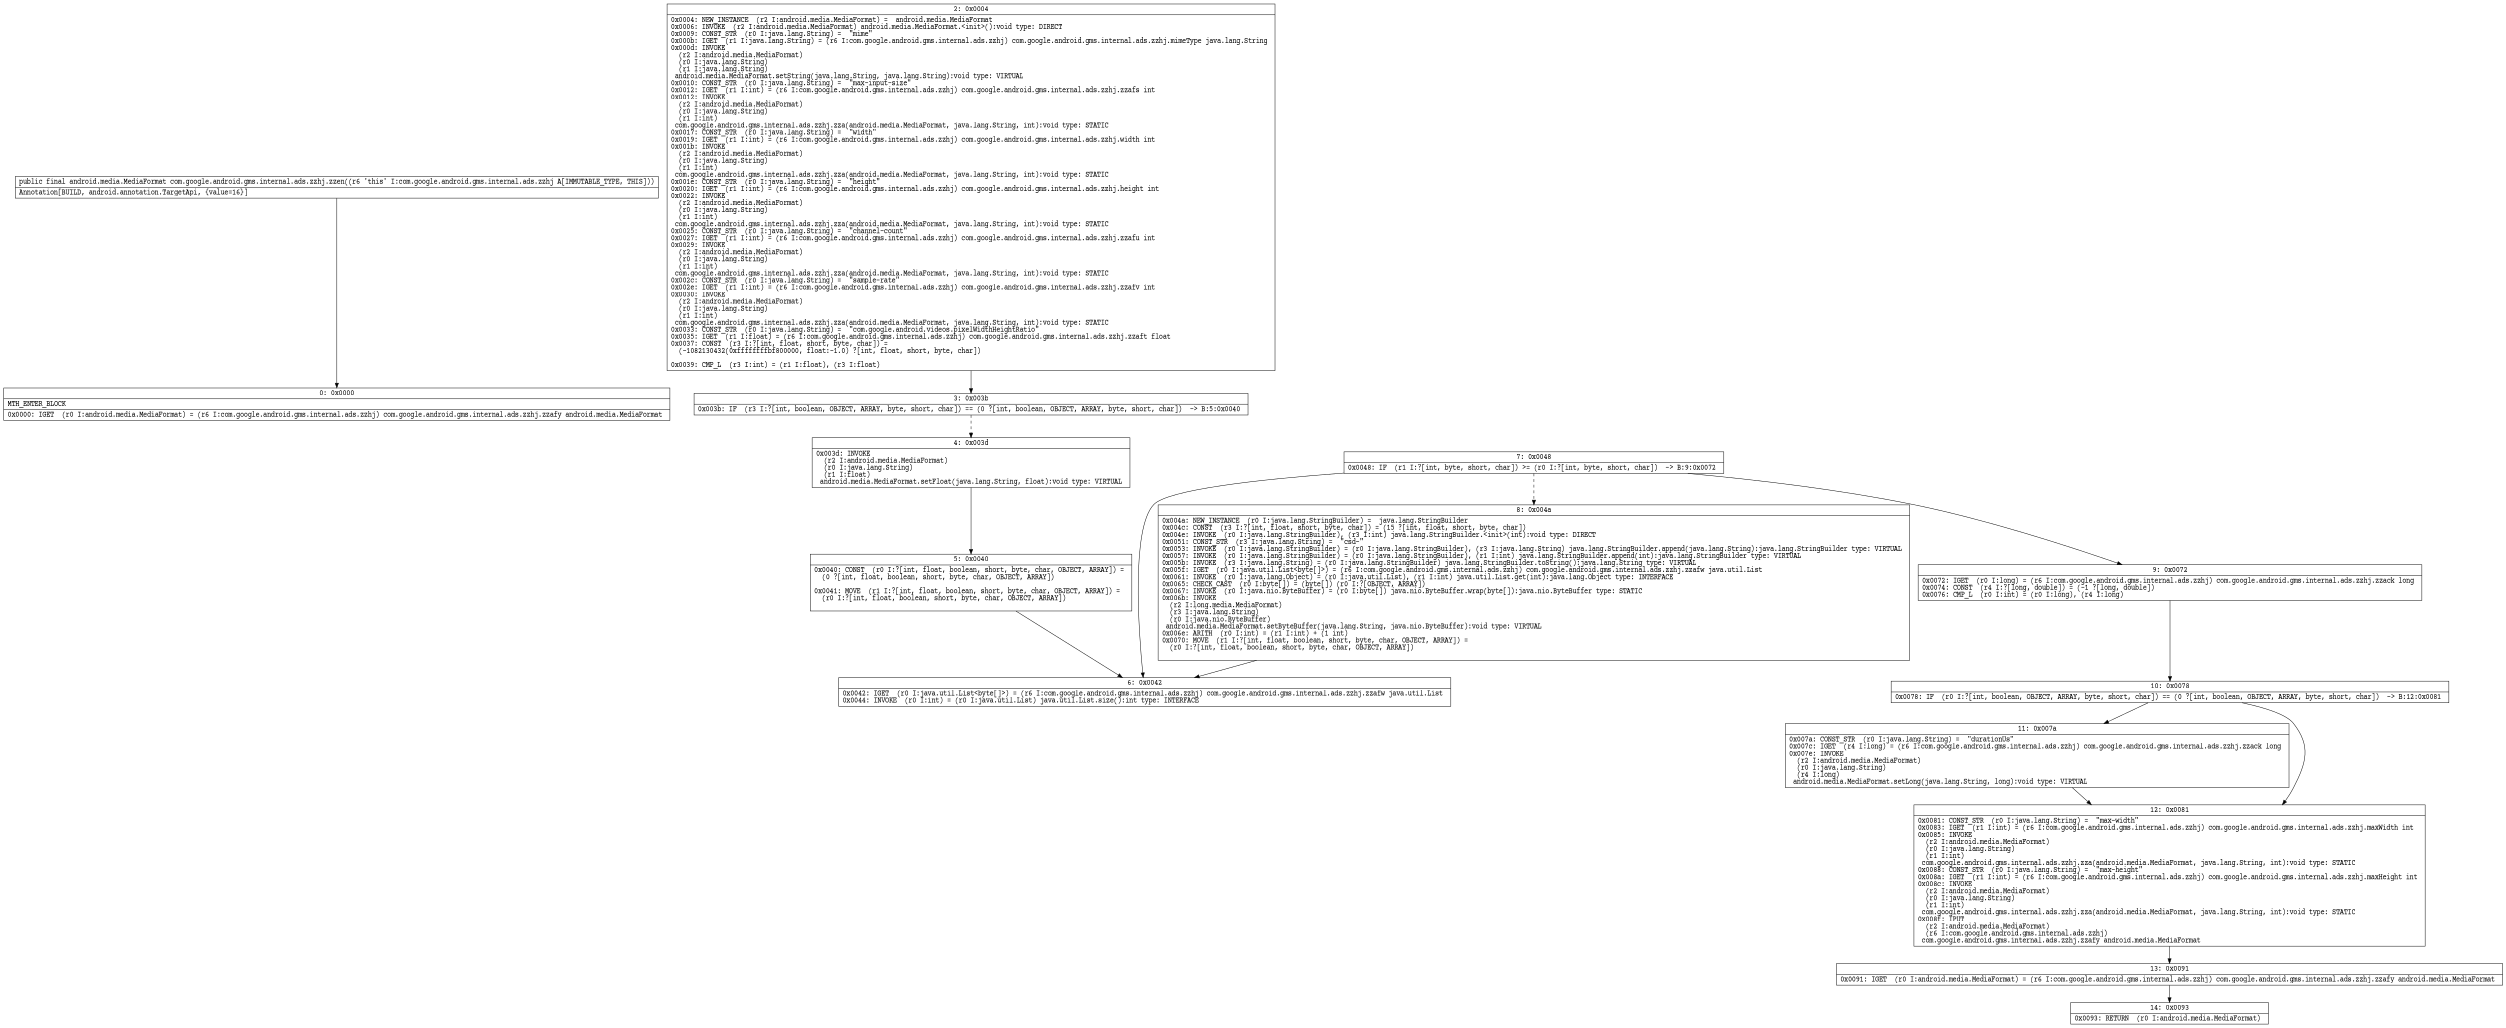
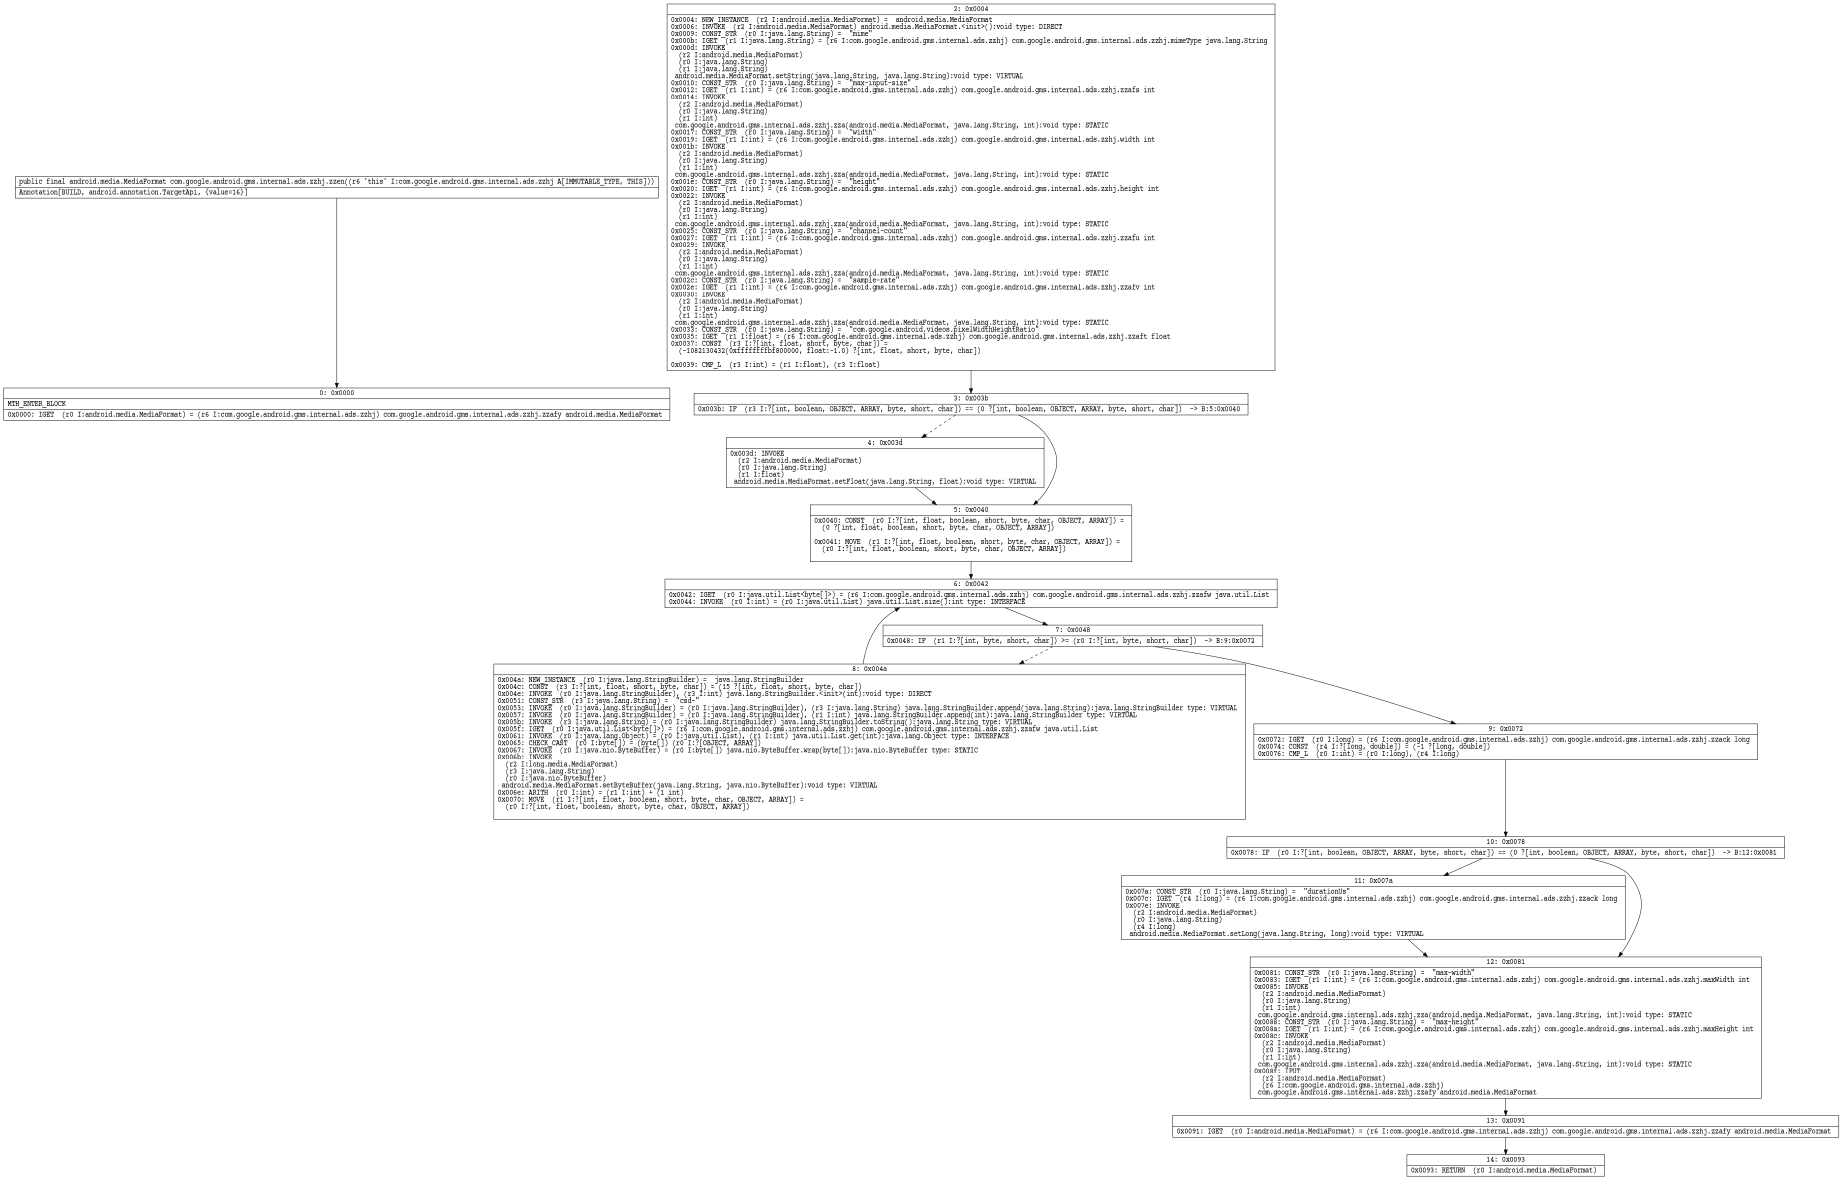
(702, 97) -> (702, 97)
none -> (1055, 453)
(1164, 499) -> (1024, 615)
